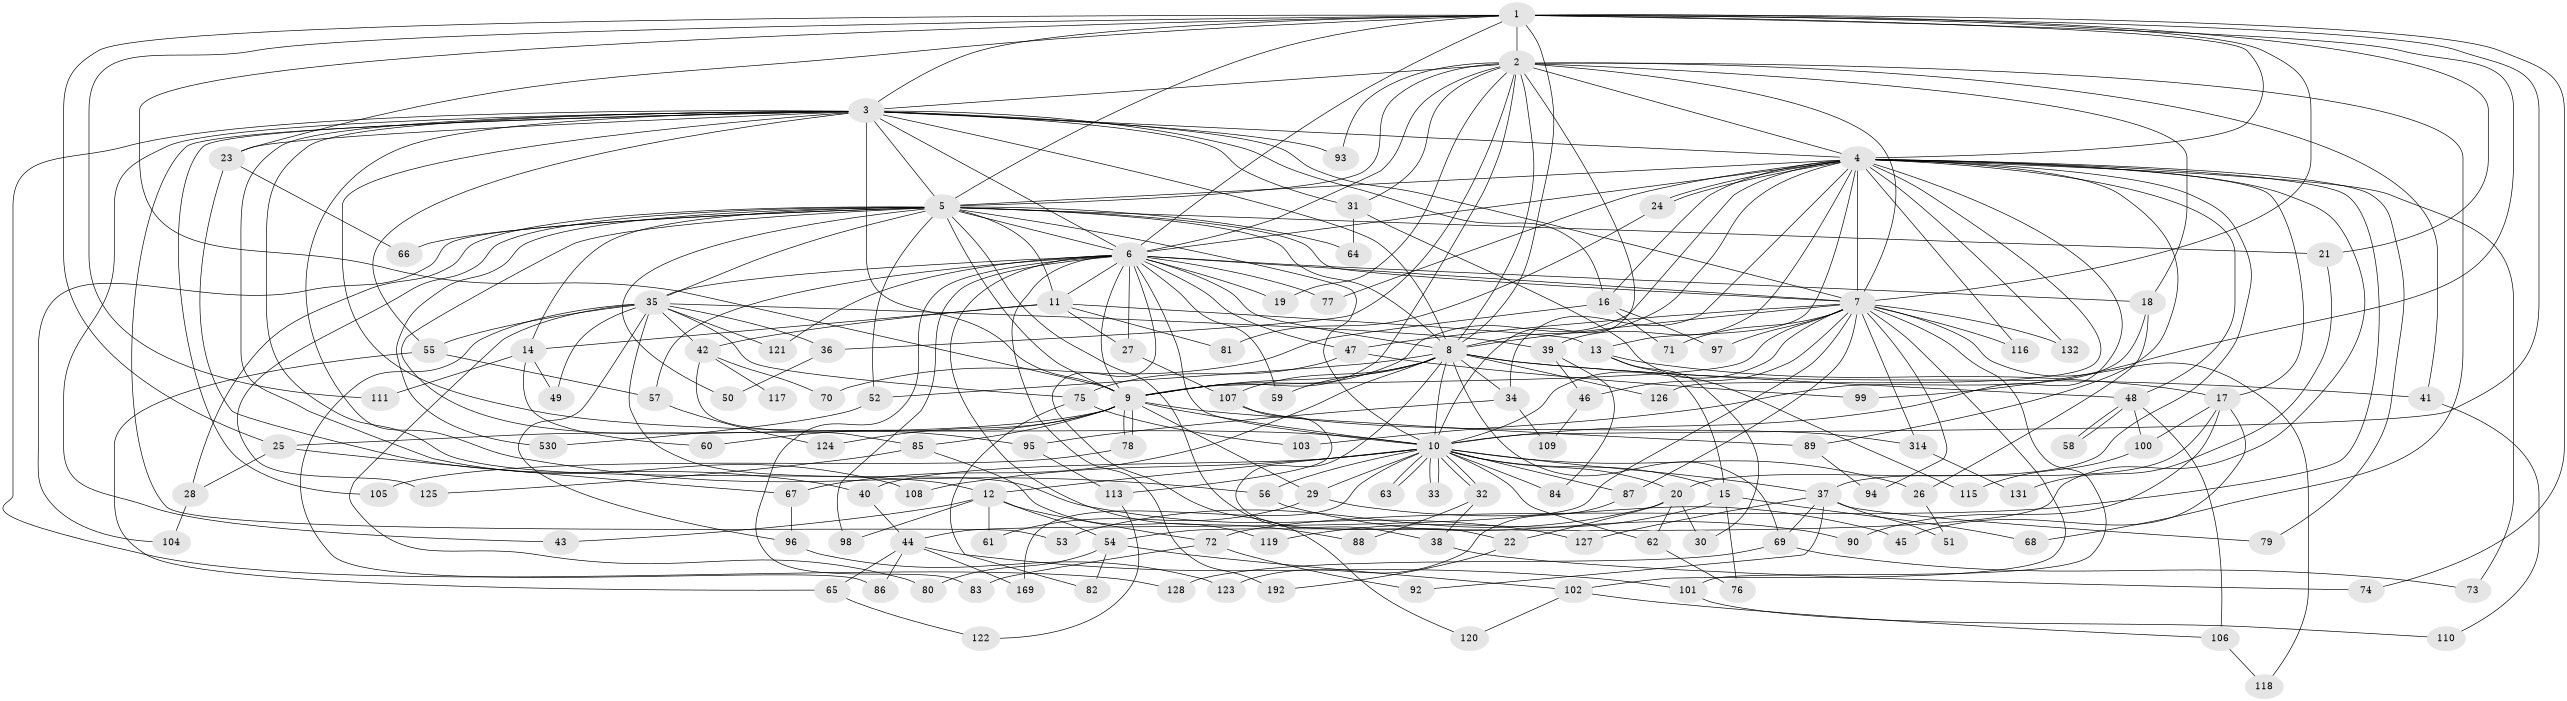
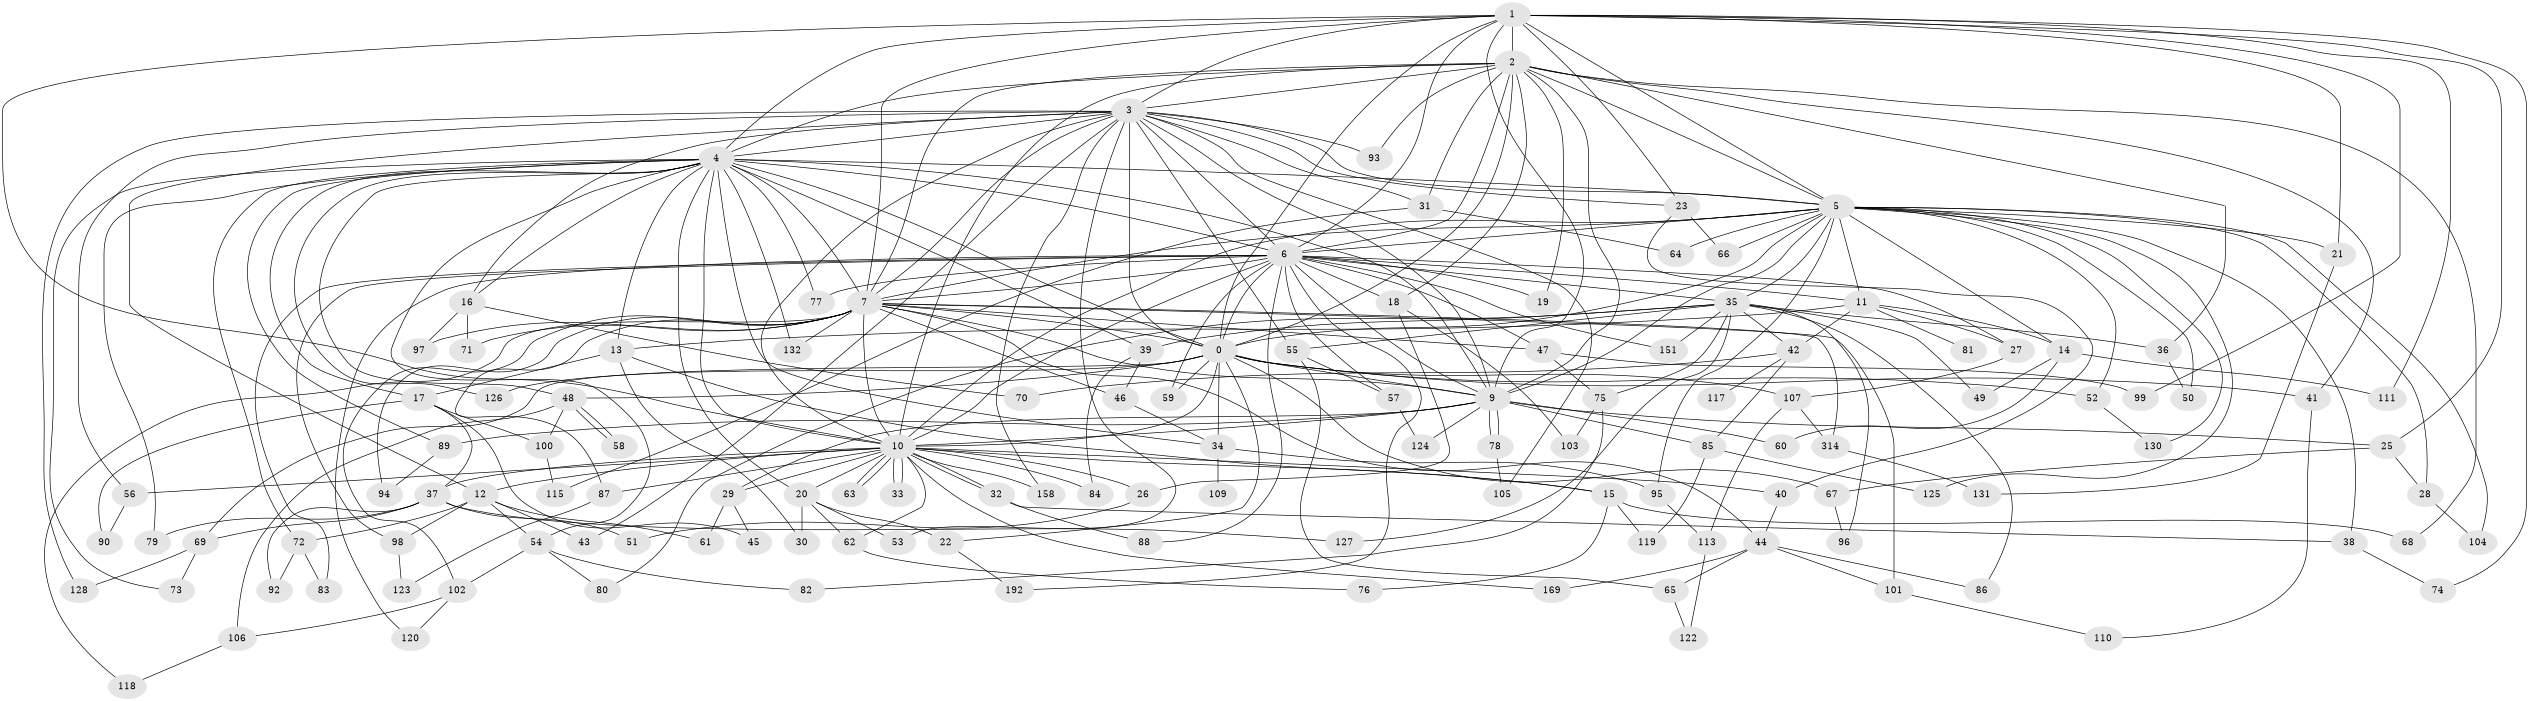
(1658, 207) -> none
(778, 351) -> (1669, 351)
(1450, 351) -> (1219, 351)
(2020, 351) -> none
(1570, 418) -> (1169, 423)
(548, 447) -> (2153, 447)
(914, 495) -> (1046, 495)
(989, 566) -> (400, 567)
